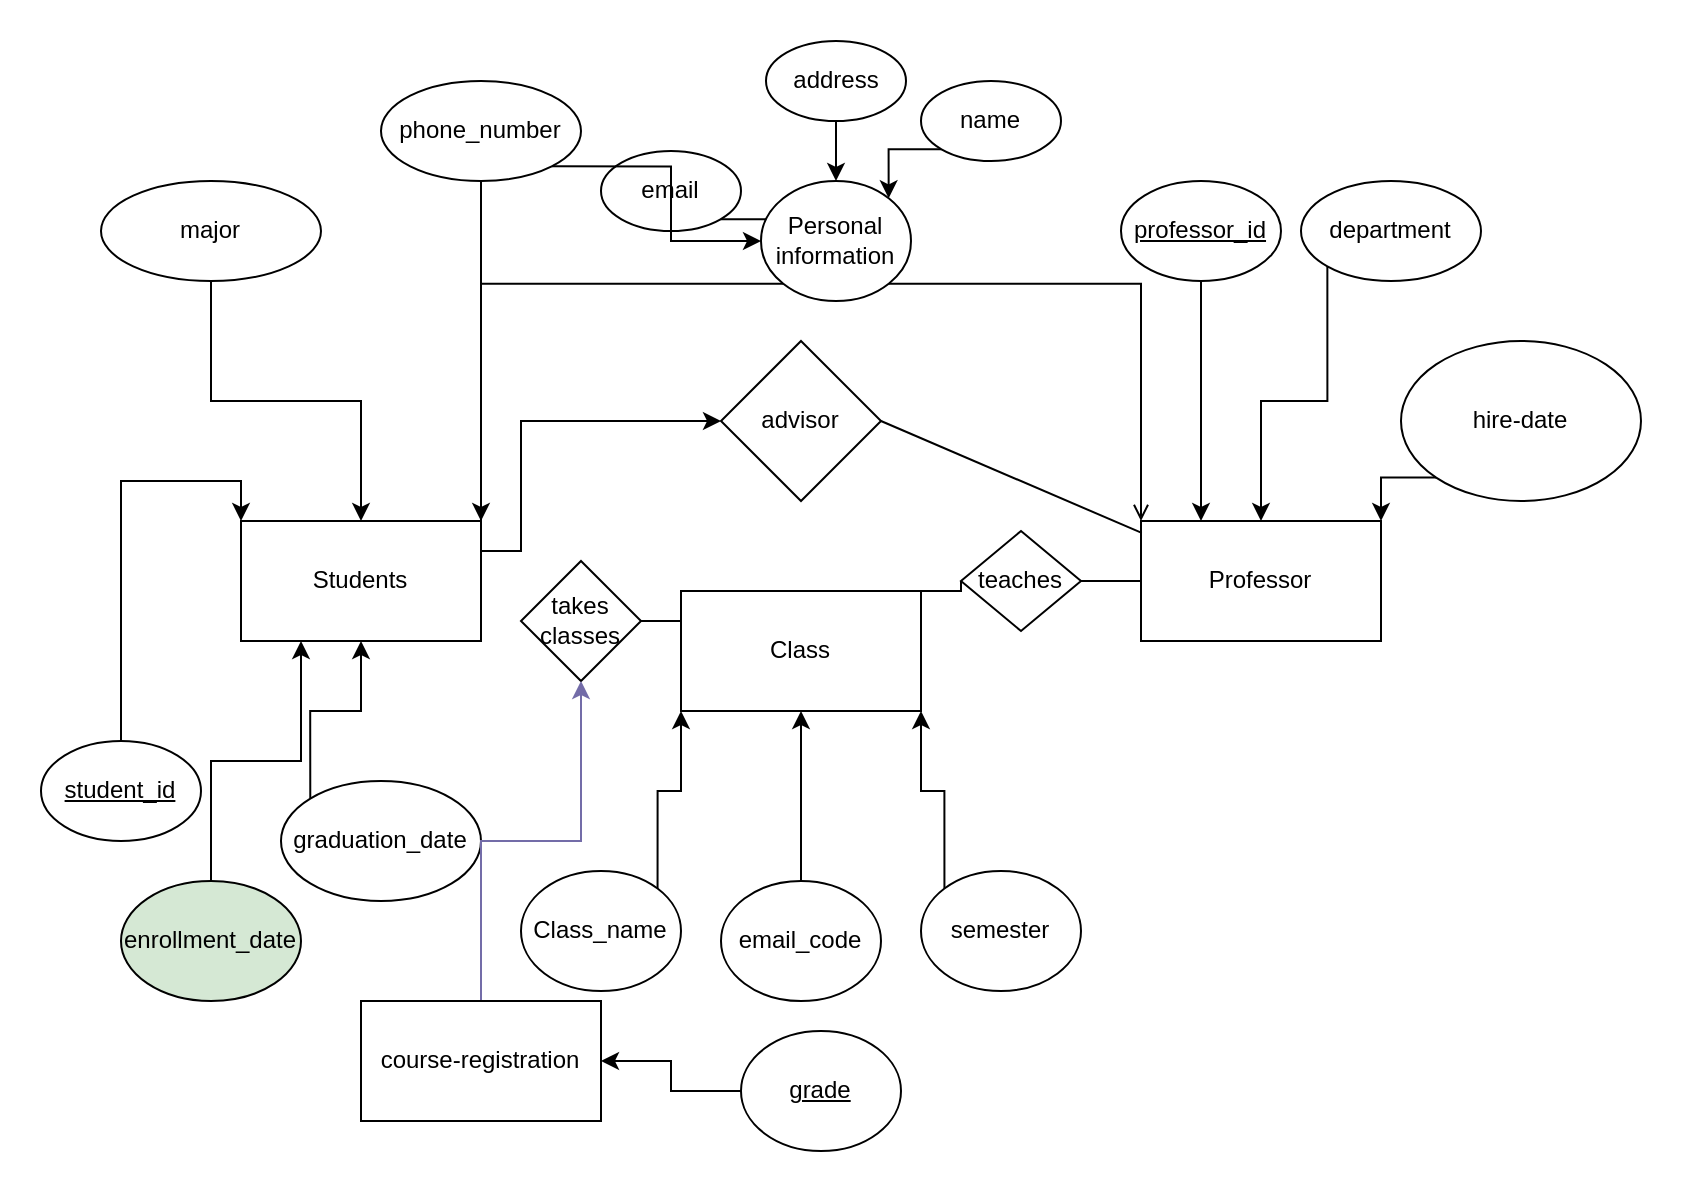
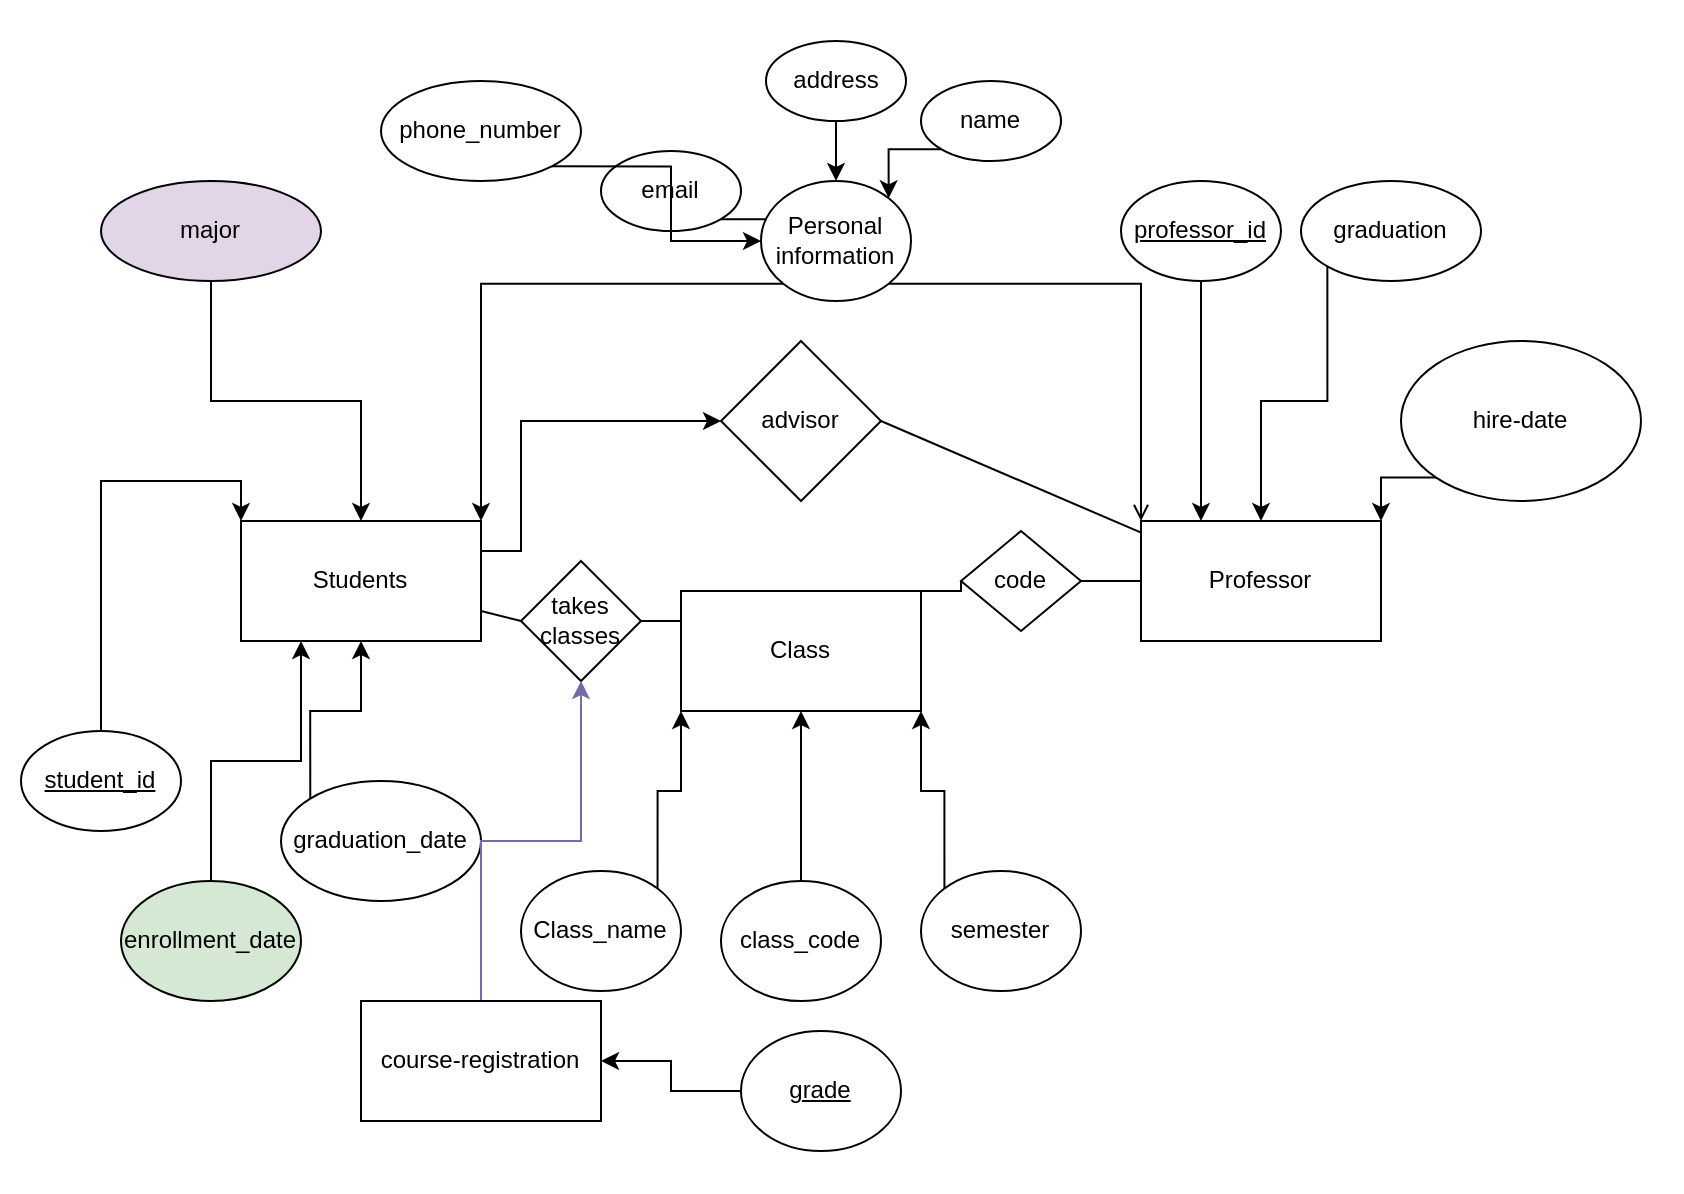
(481, 230) -> (501, 616)
(211, 231) -> (211, 231)
(1391, 231) -> (1391, 231)
(1021, 581) -> (1021, 581)
(121, 791) -> (101, 781)
(801, 941) -> (801, 941)
